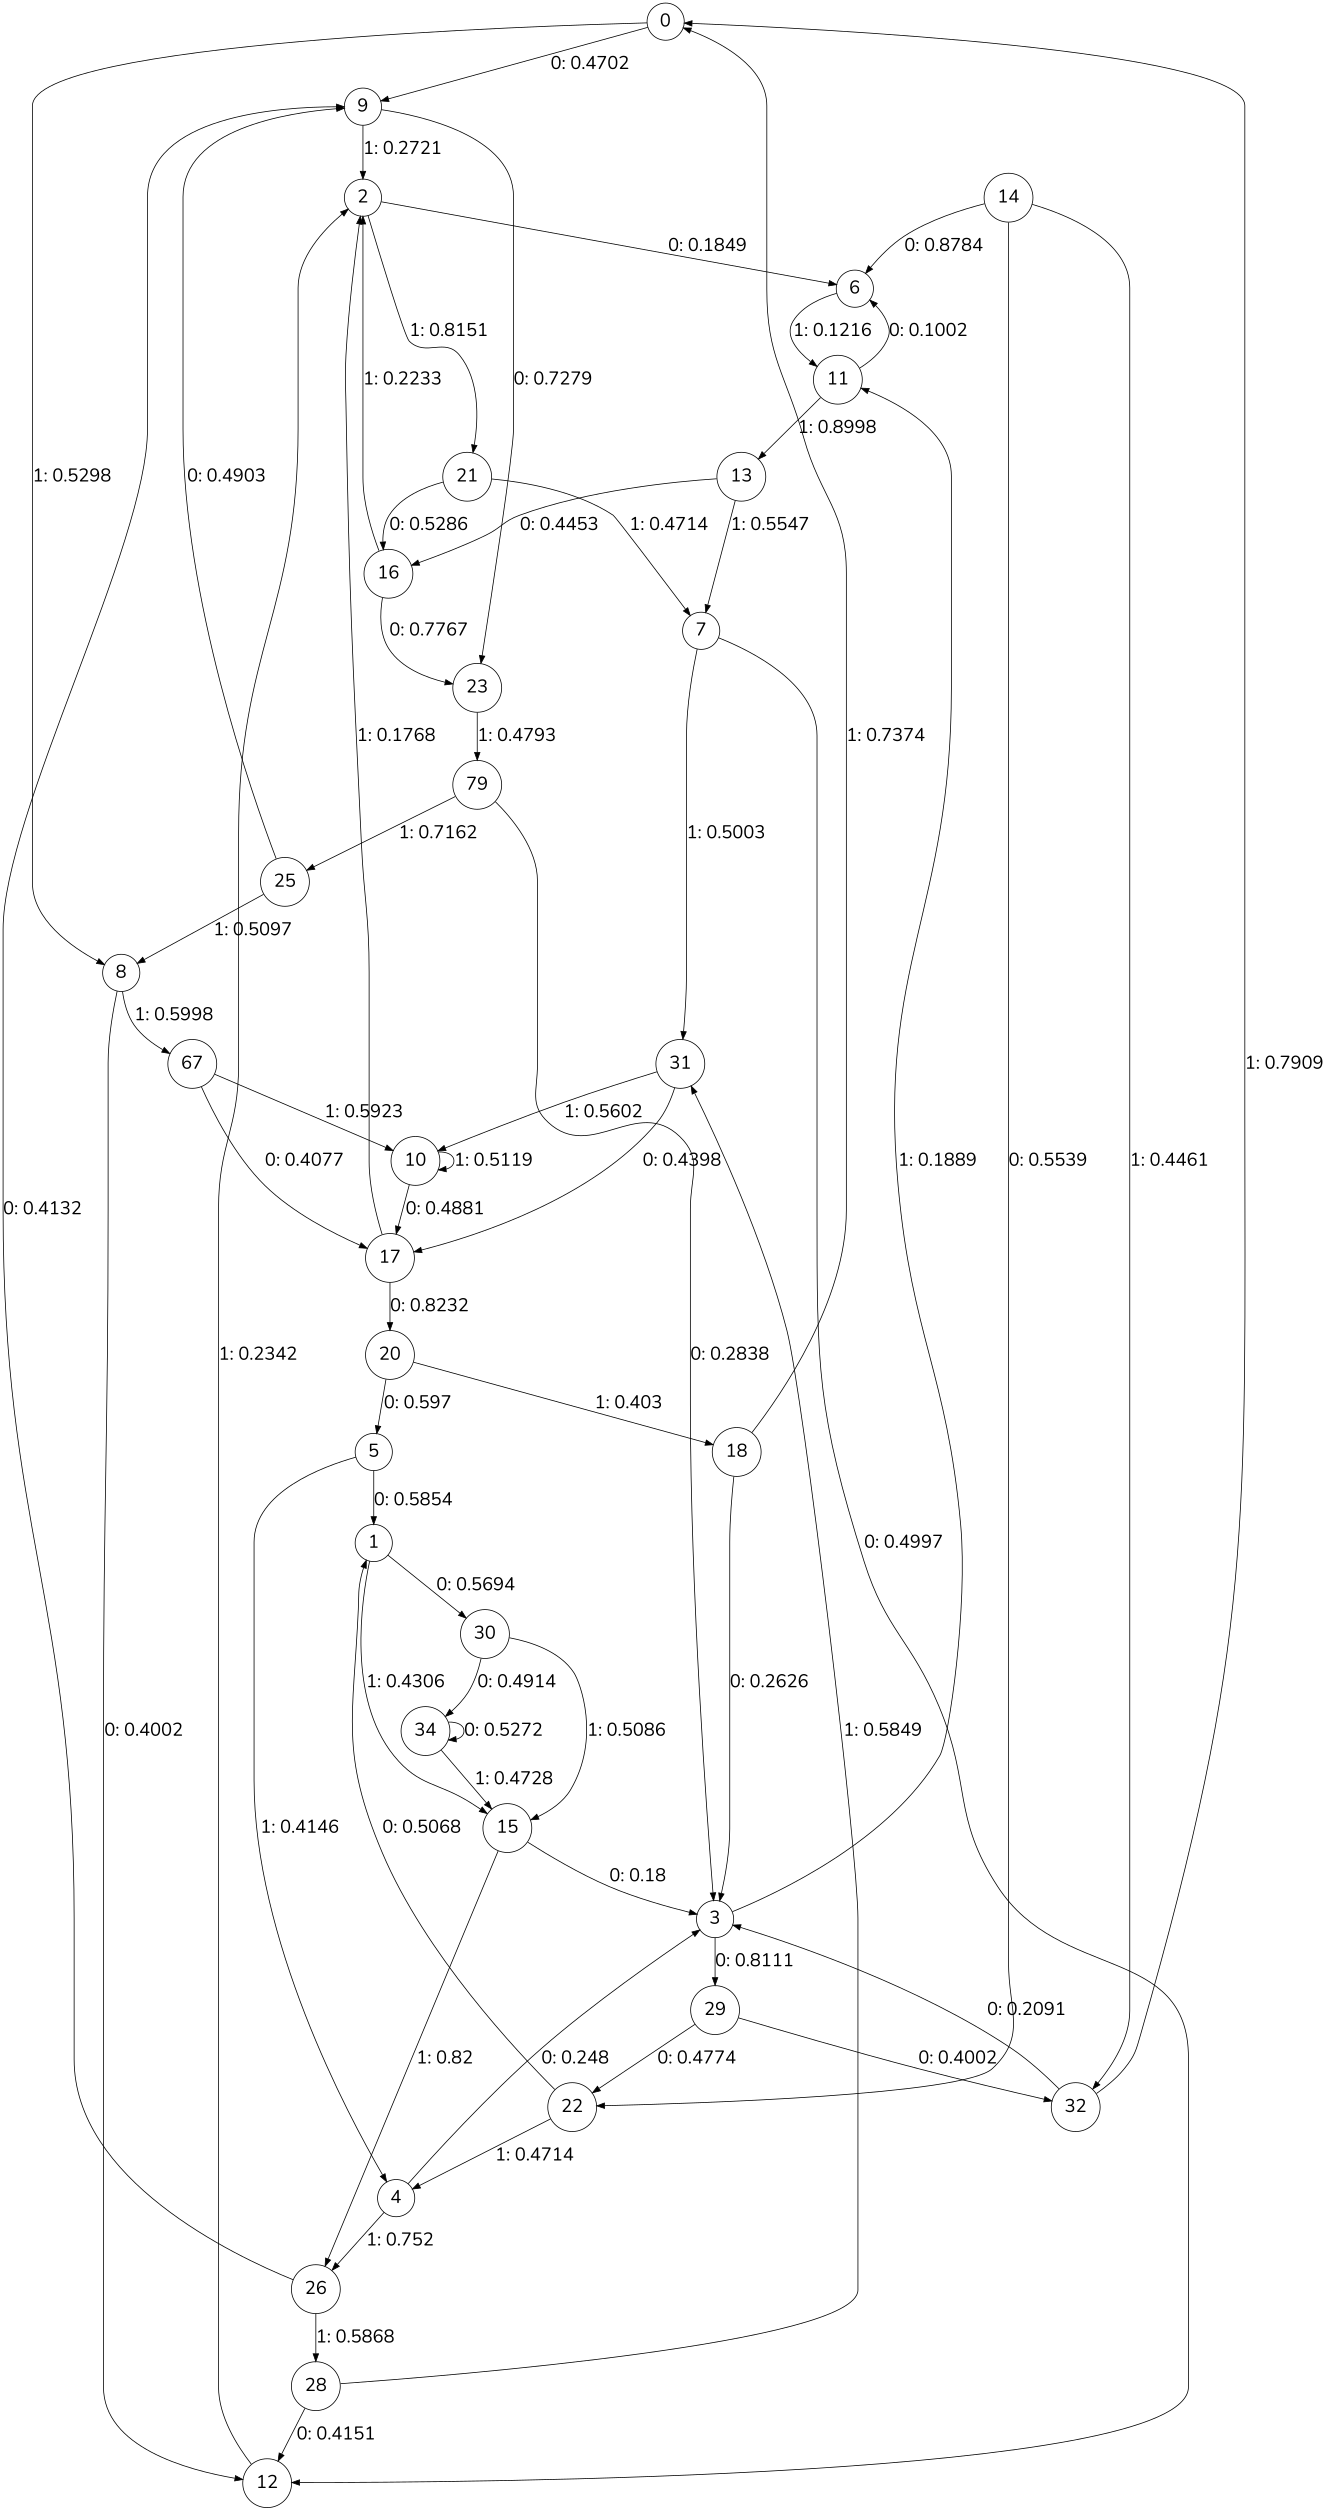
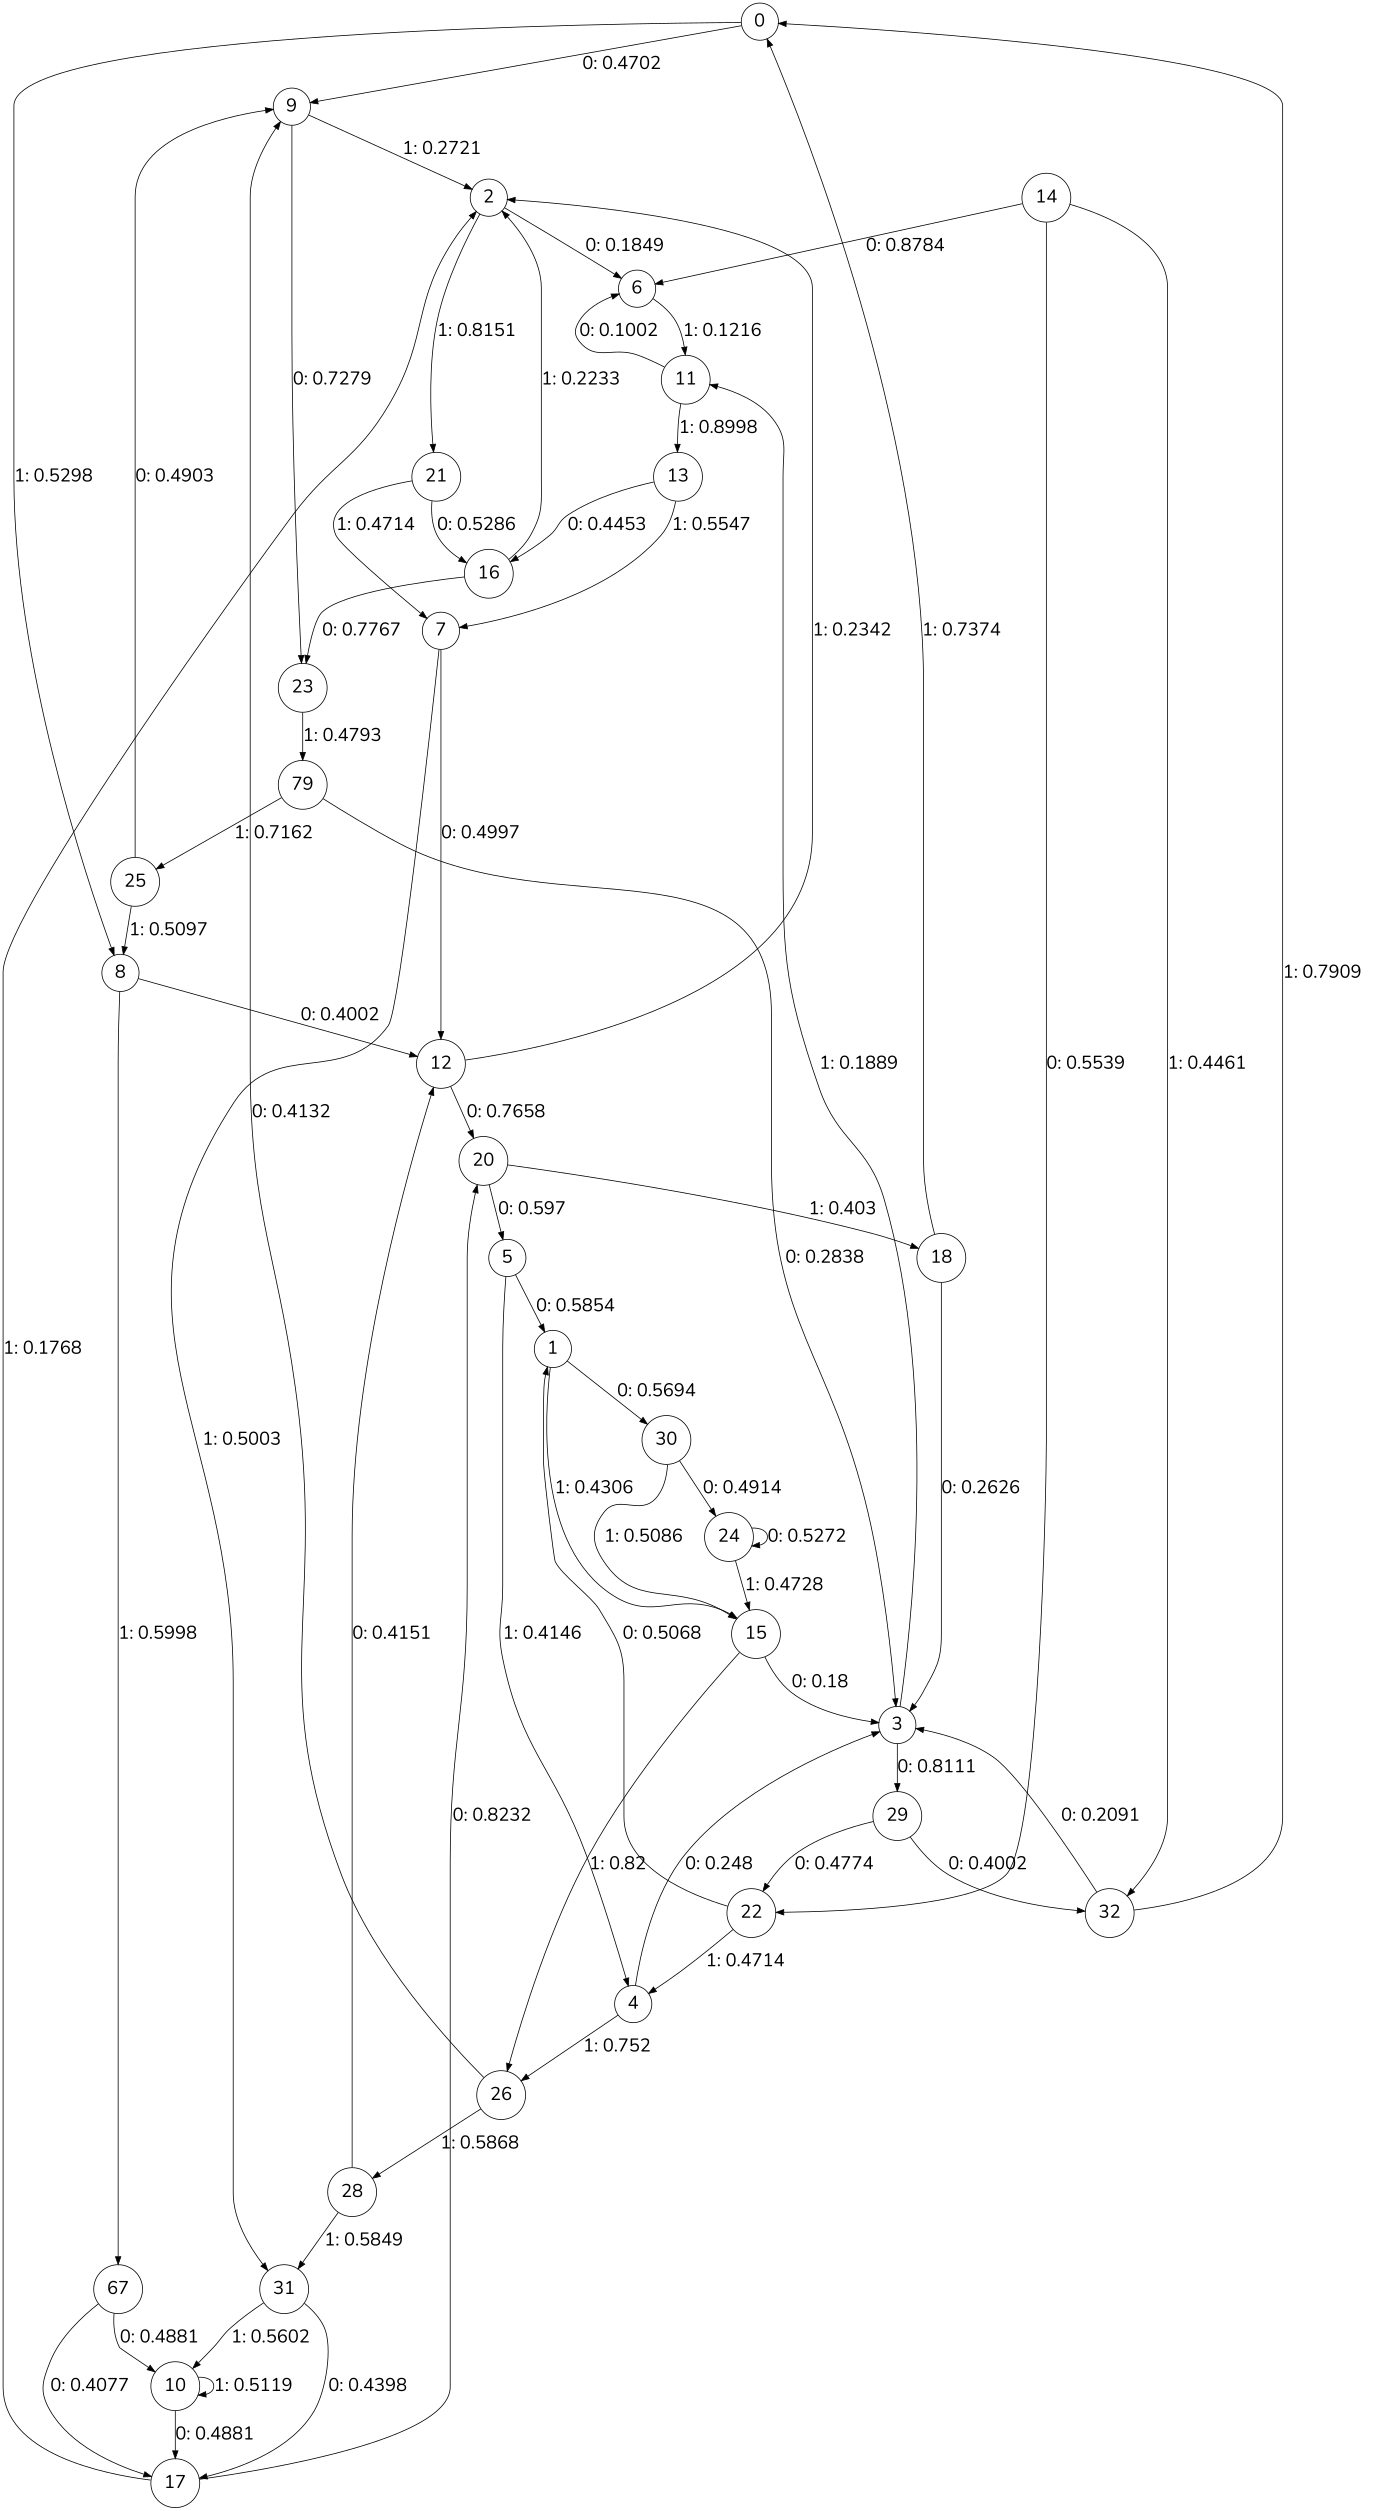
none -> (461, 1109)
(371, 1112) -> (166, 2338)
(425, 1731) -> (729, 1537)
